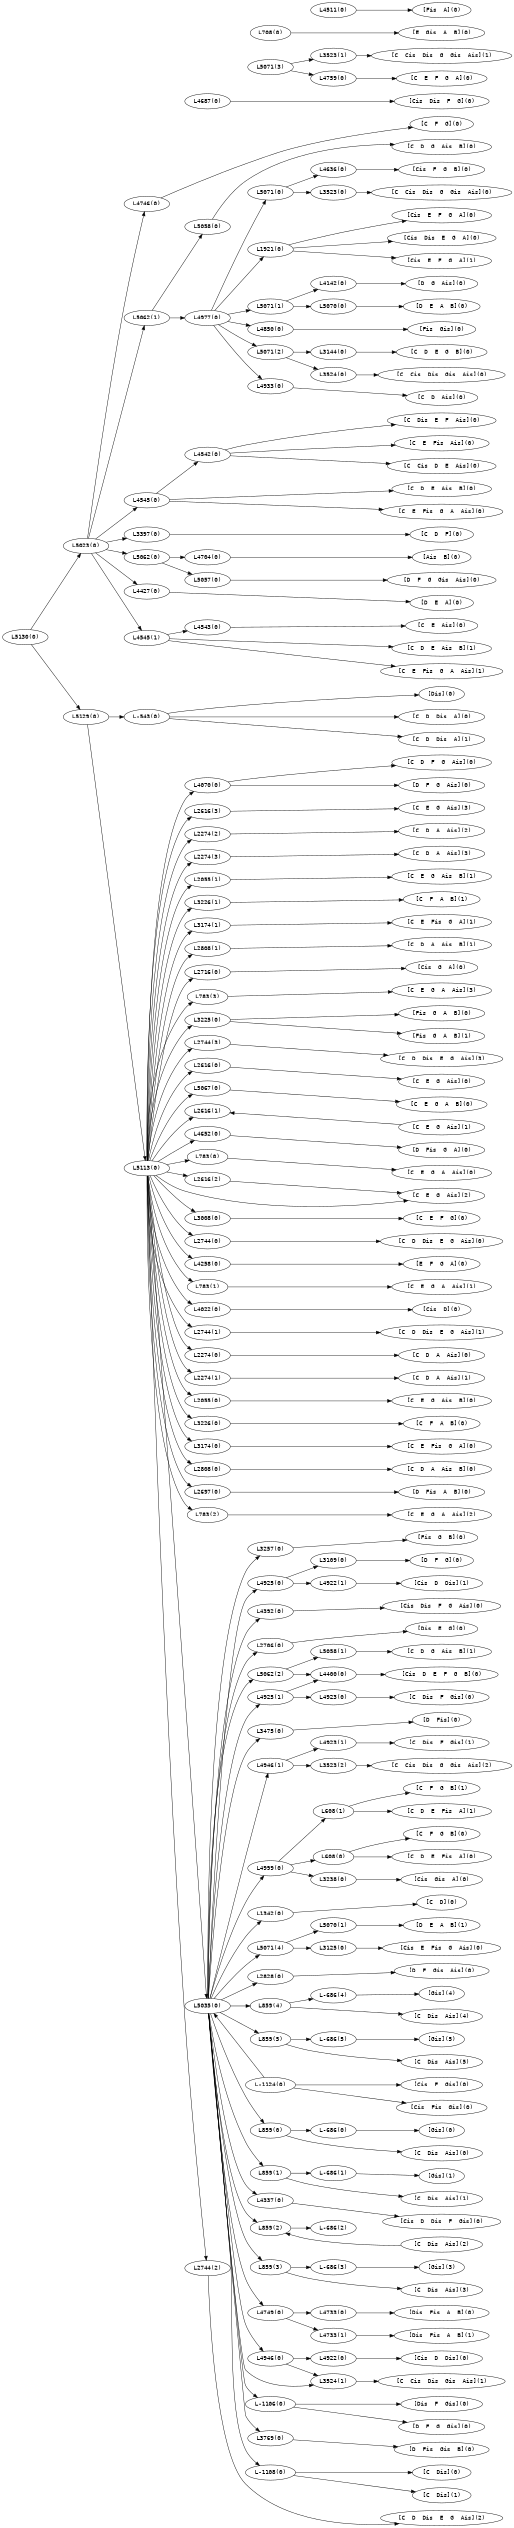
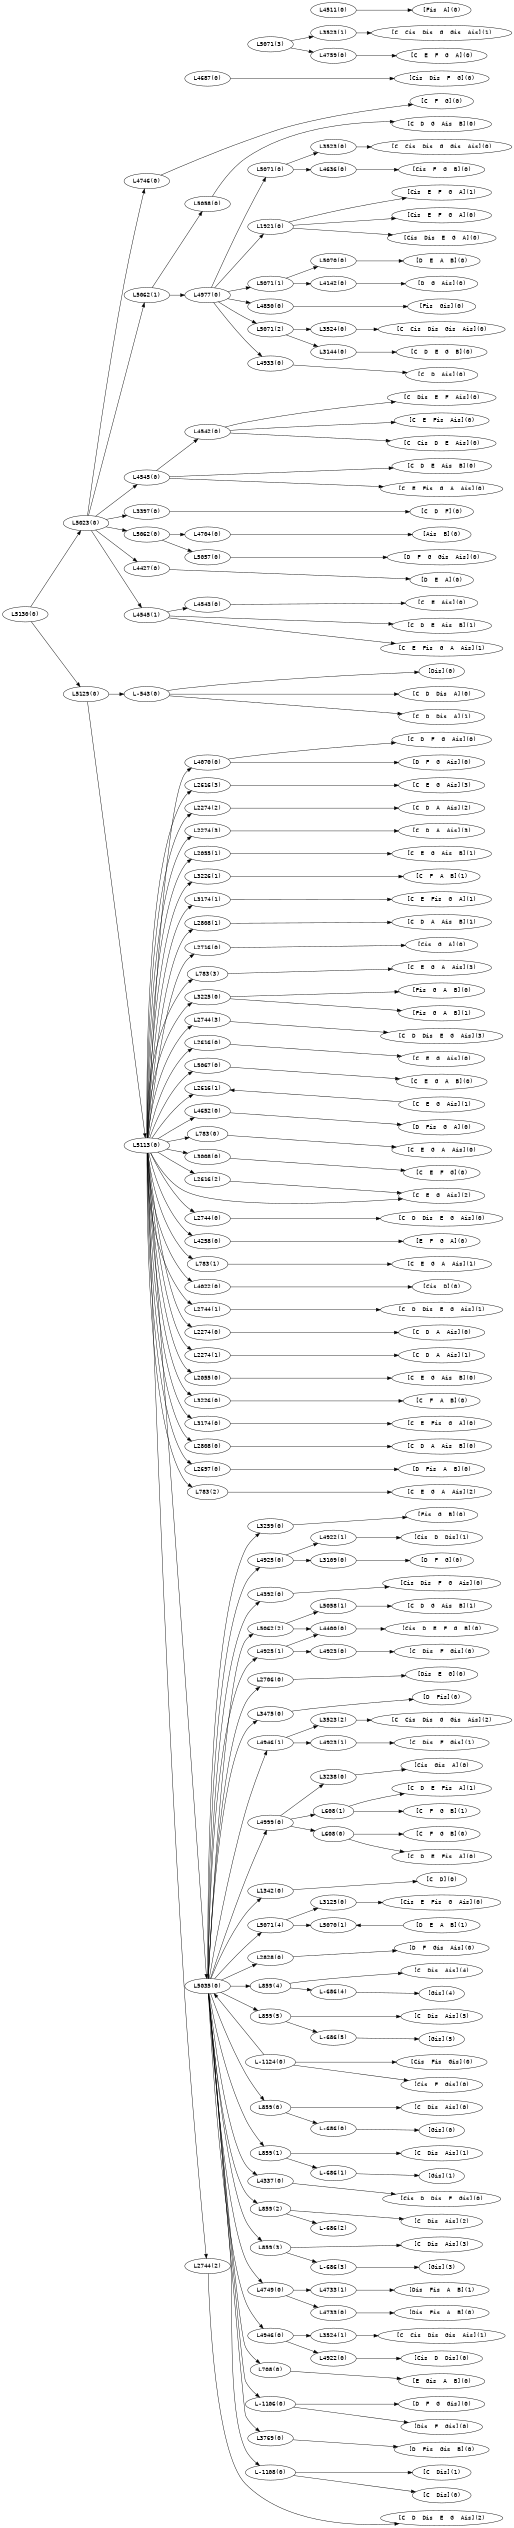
(271, 1549) -> (271, 1526)
(378, 1925) -> (382, 1925)
(228, 2226) -> (225, 2180)
(345, 2243) -> (345, 2215)
